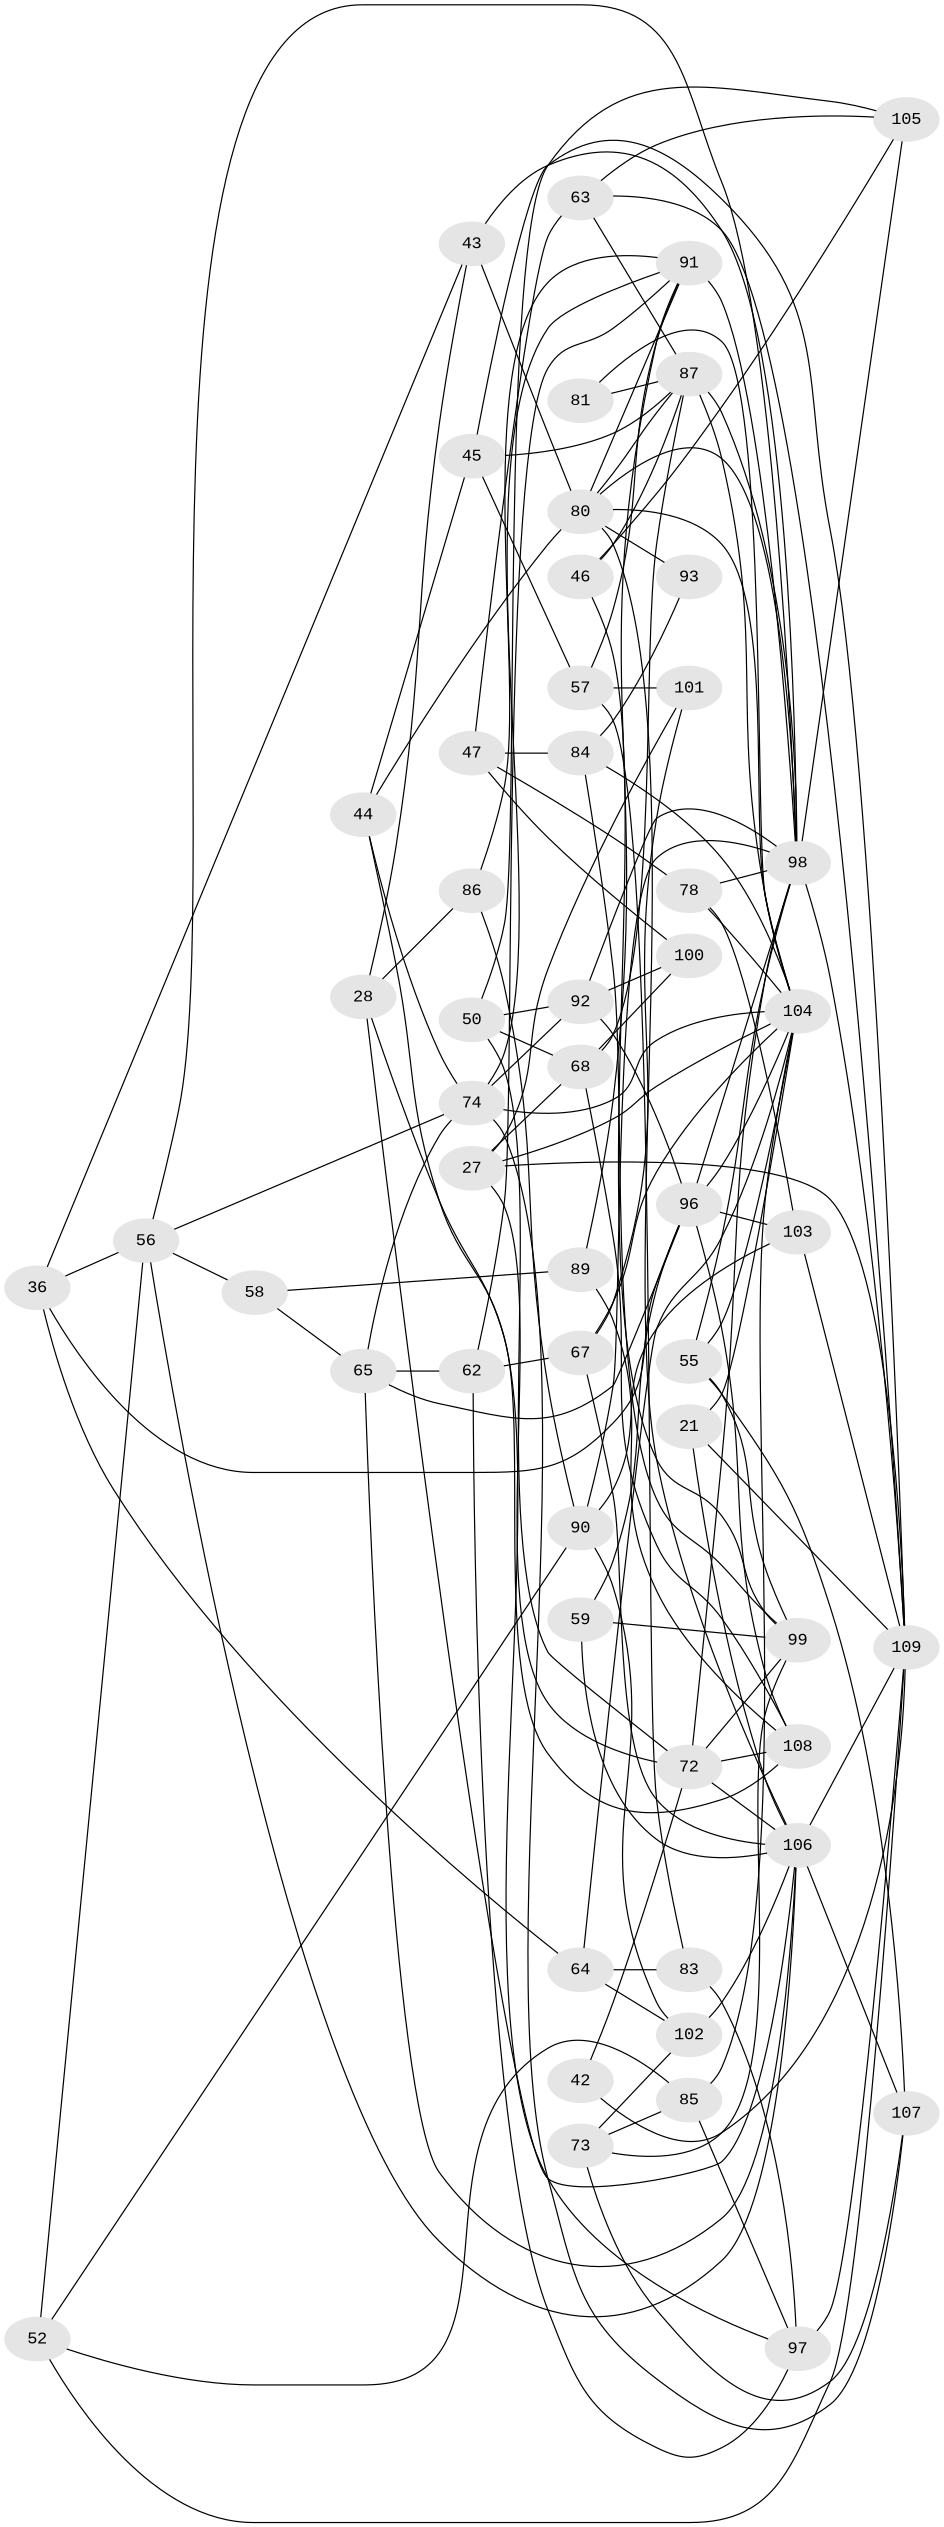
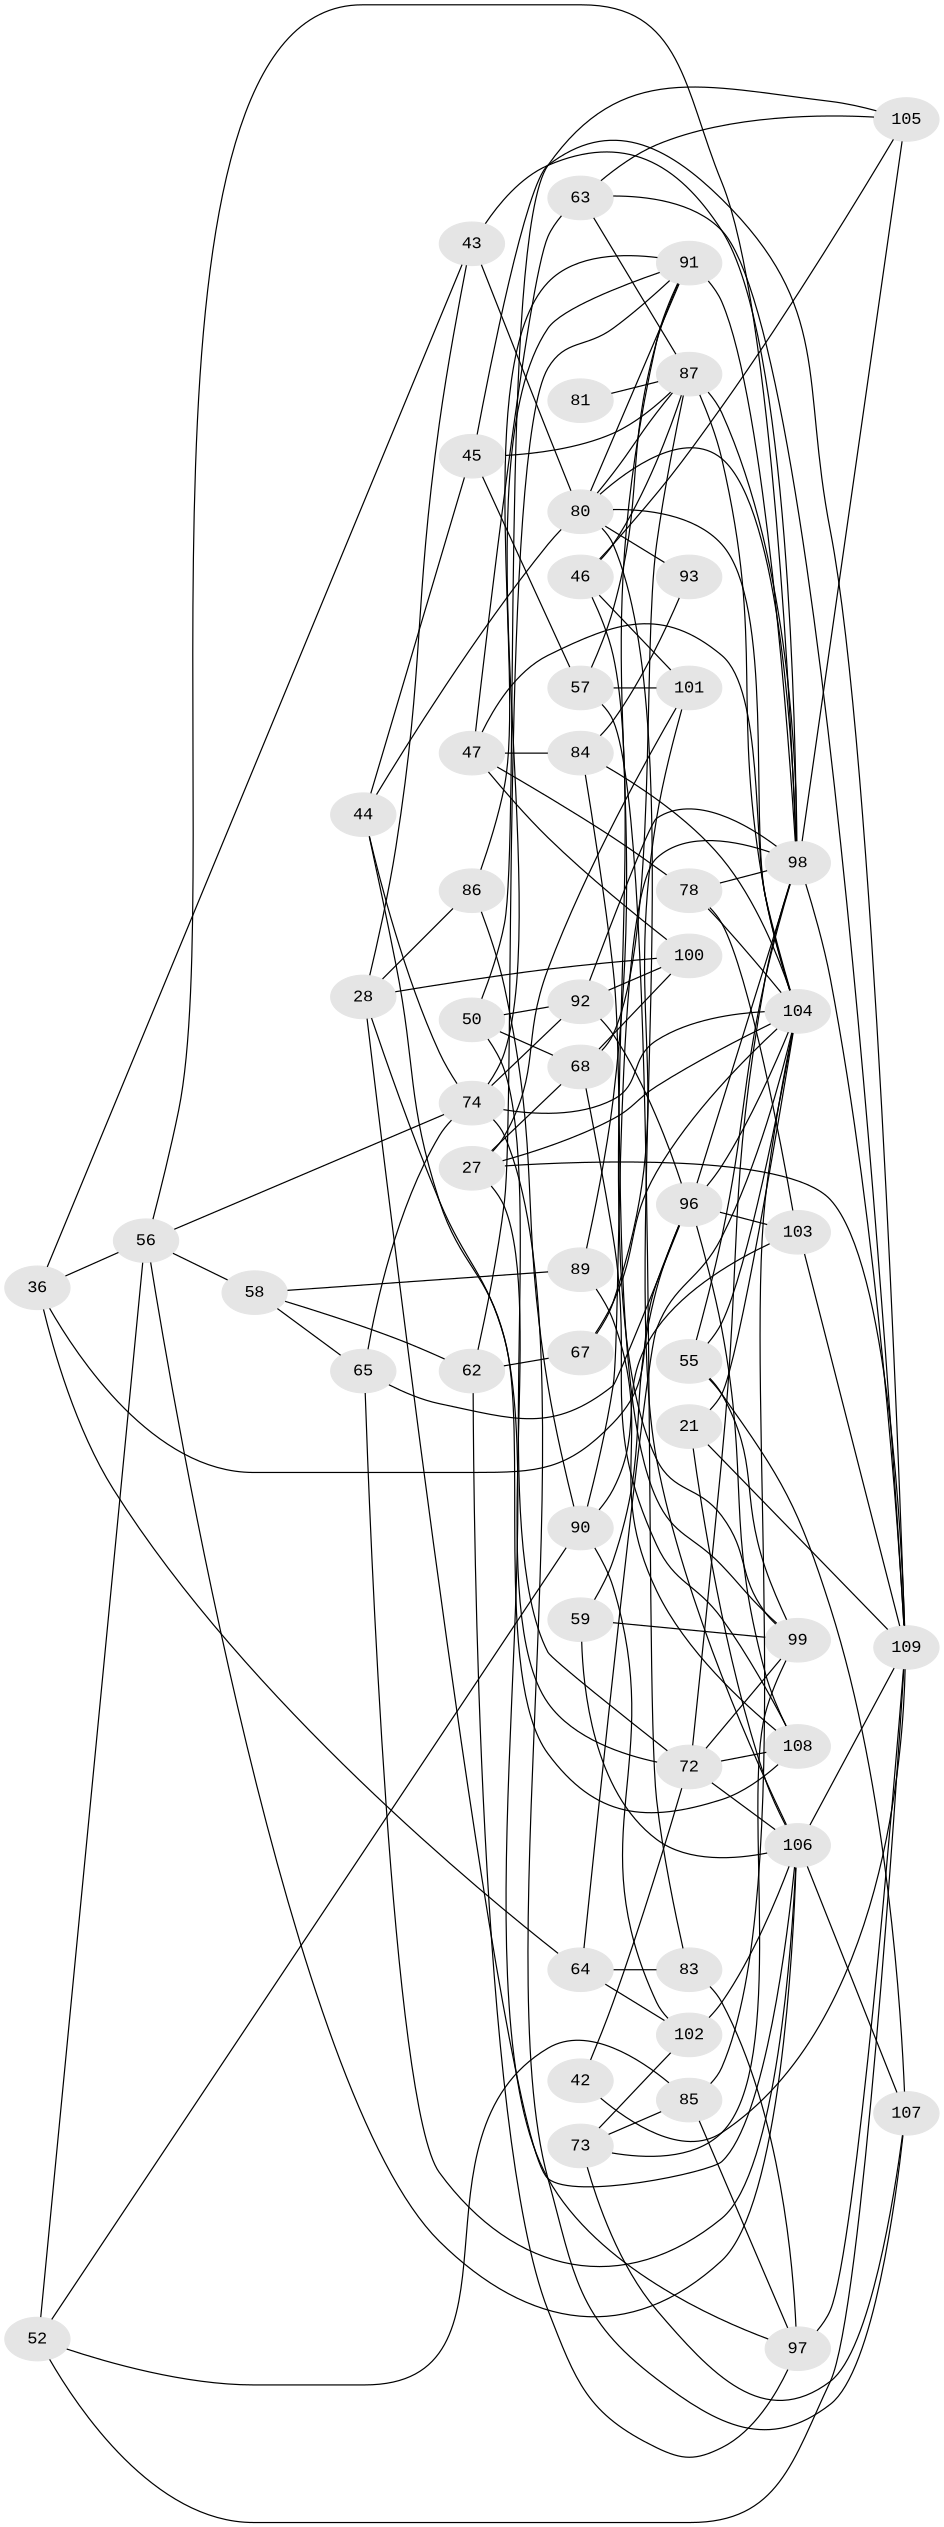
(756, 595) -> (737, 678)
none -> (635, 633)
none -> (526, 972)
(419, 1371) -> (362, 1326)
(642, 1771) -> none
